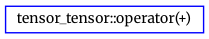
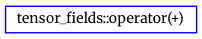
(105, 20) -> (101, 20)
